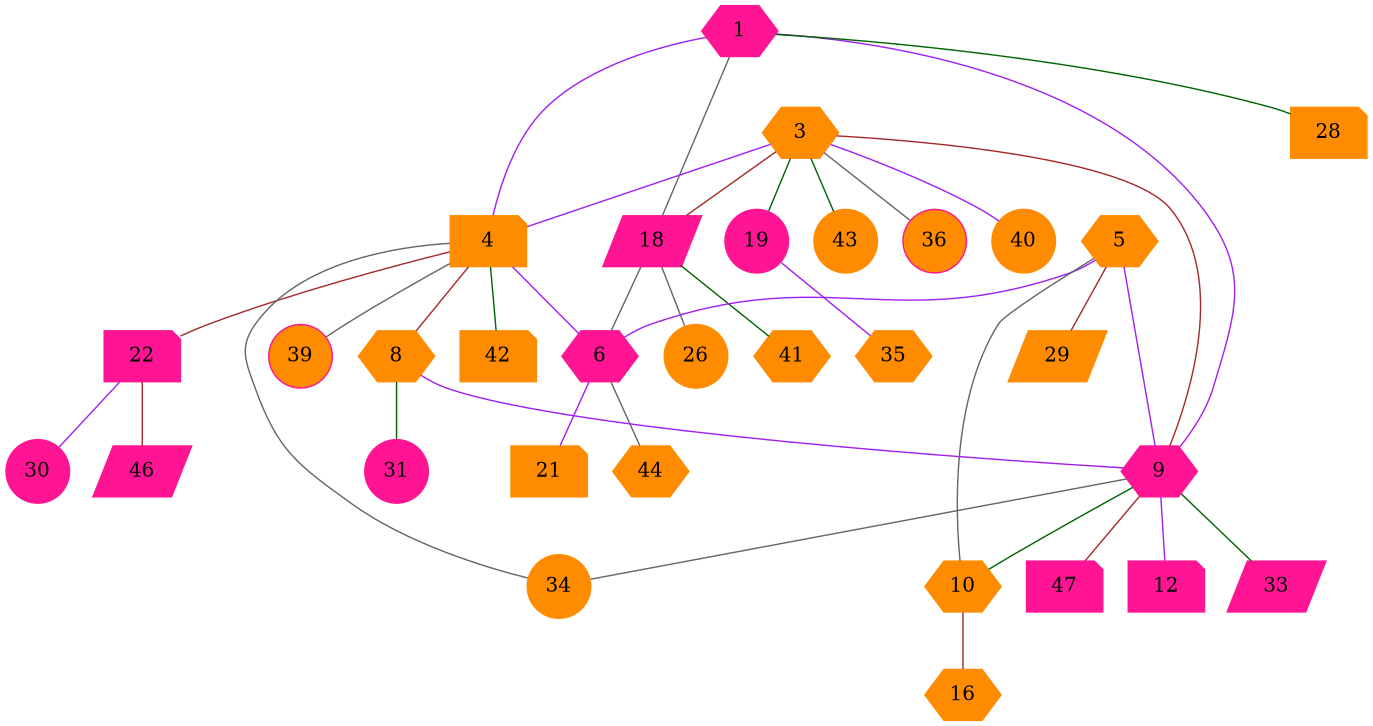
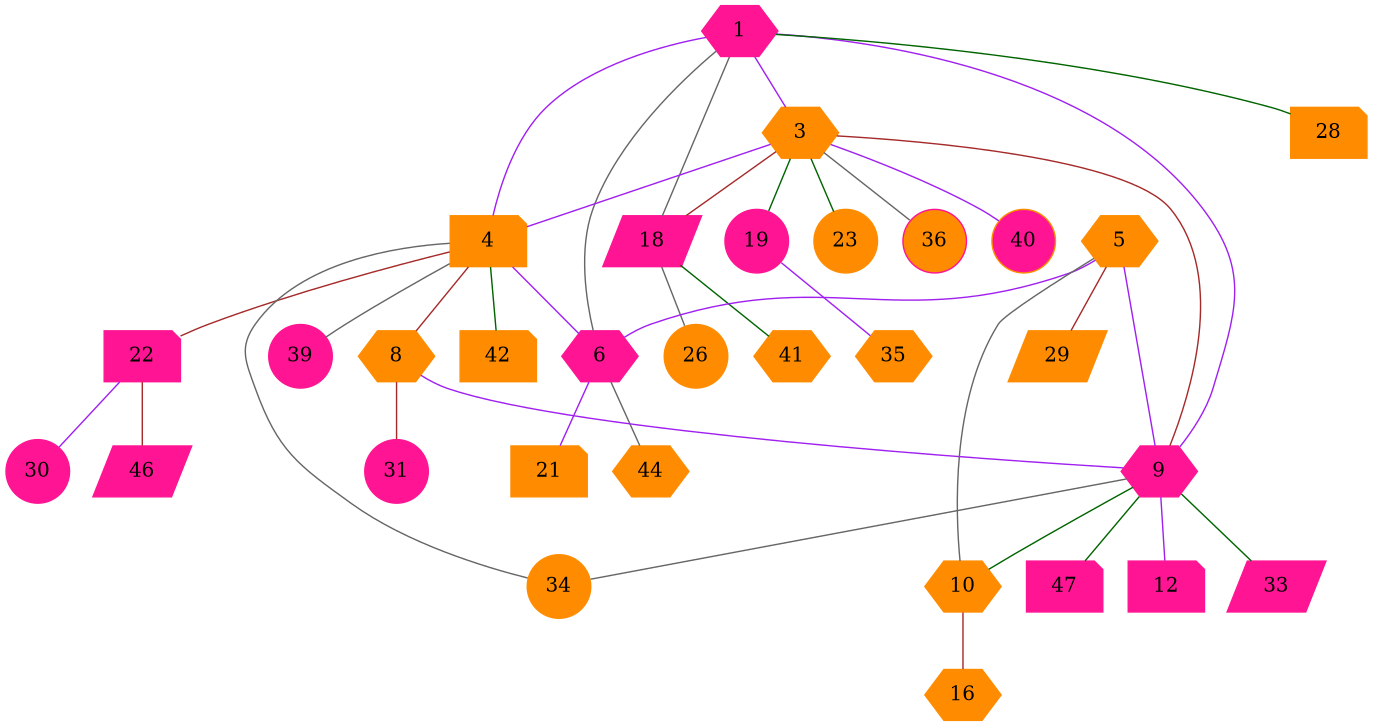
none -> (770, 82)
(846, 241) -> (846, 241)
(1024, 241) -> (1024, 241)
(626, 299) -> (610, 173)
(301, 356) -> (301, 356)
(397, 411) -> (397, 411)
(1112, 529) -> (1112, 529)
